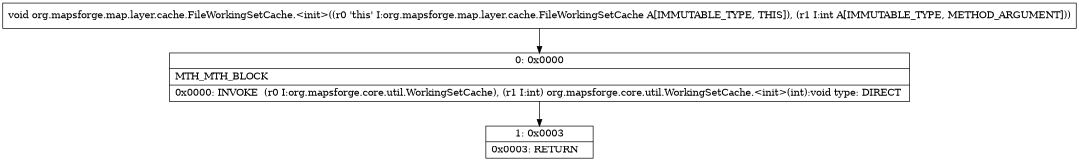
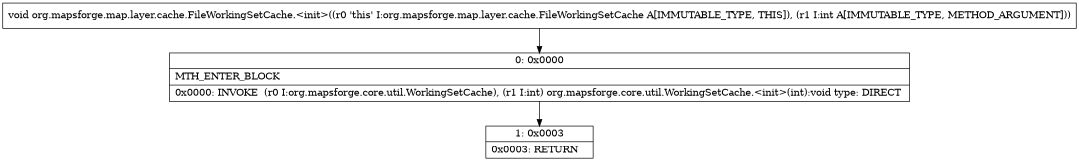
(221, 77) -> (228, 77)
